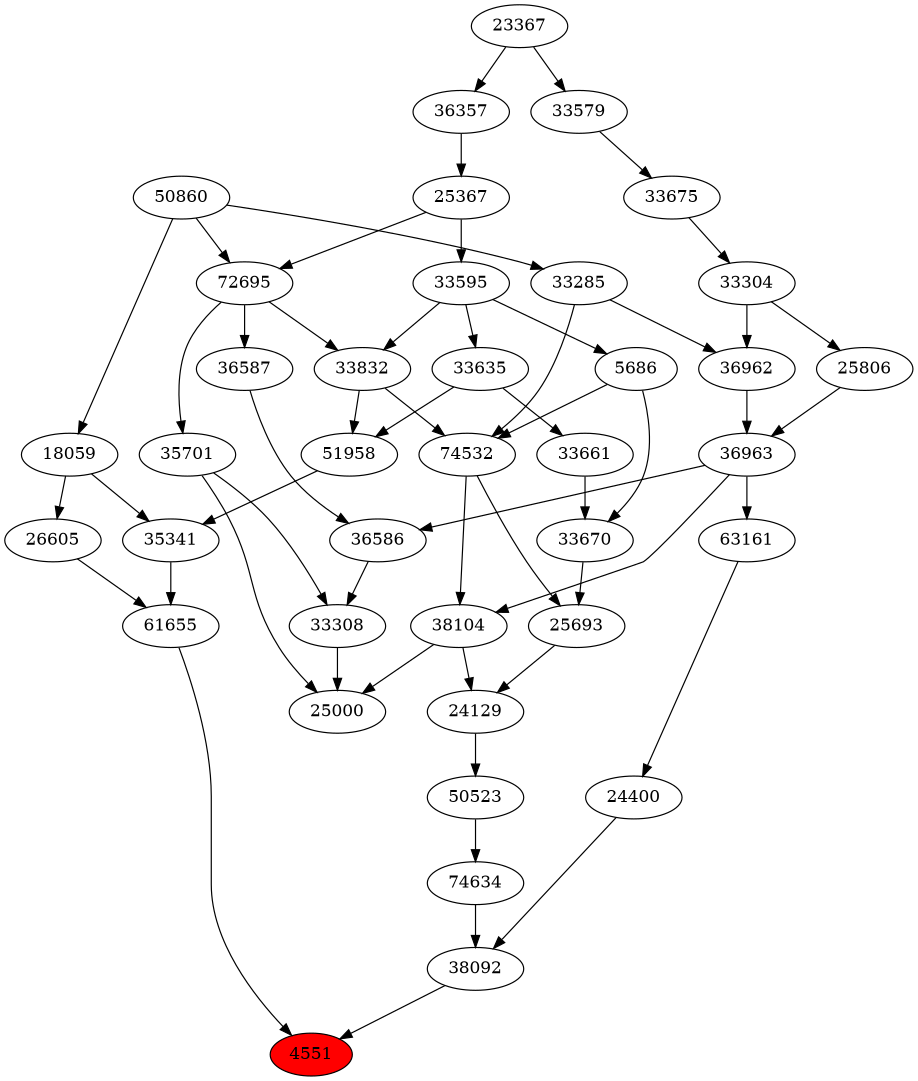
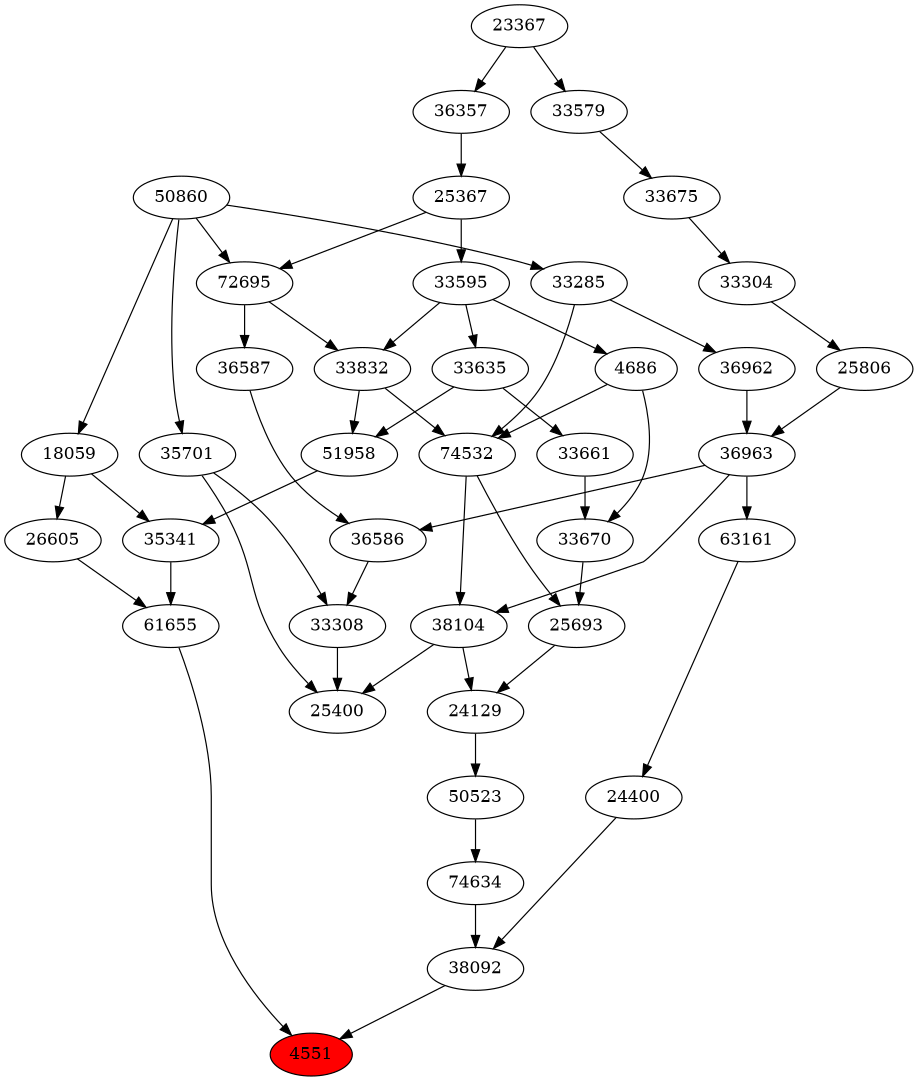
(747, 320) -> none
(184, 356) -> (172, 321)
(636, 369) -> (636, 369)
(337, 712) -> (337, 712)
